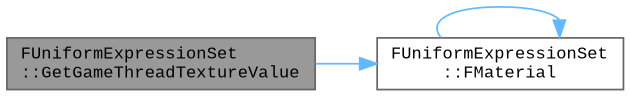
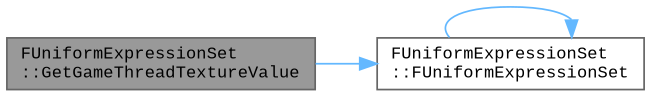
(500, 64) -> (511, 64)
